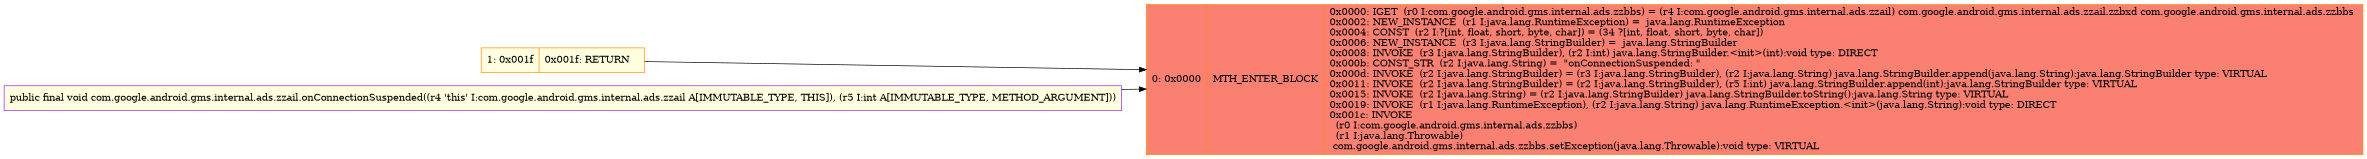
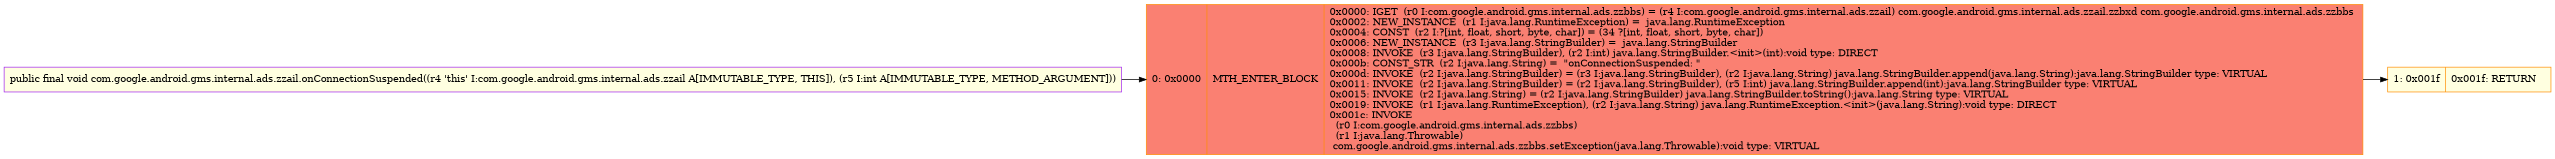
(892, 66) -> (2372, 80)
